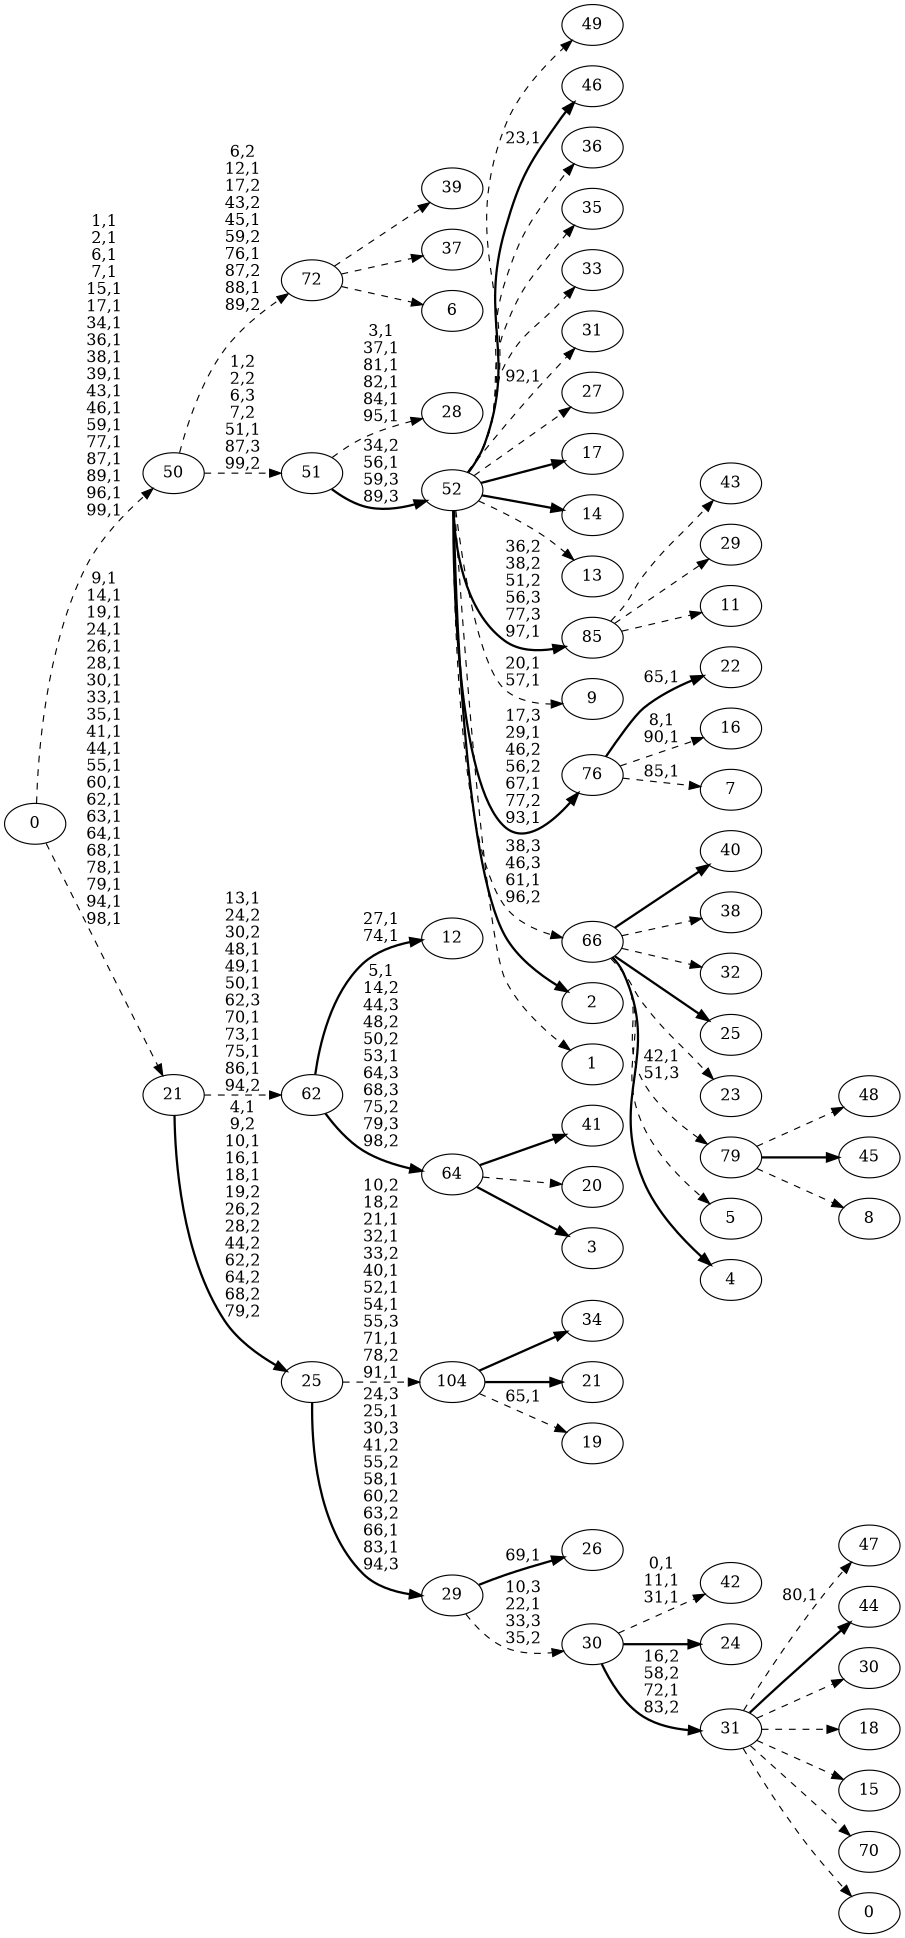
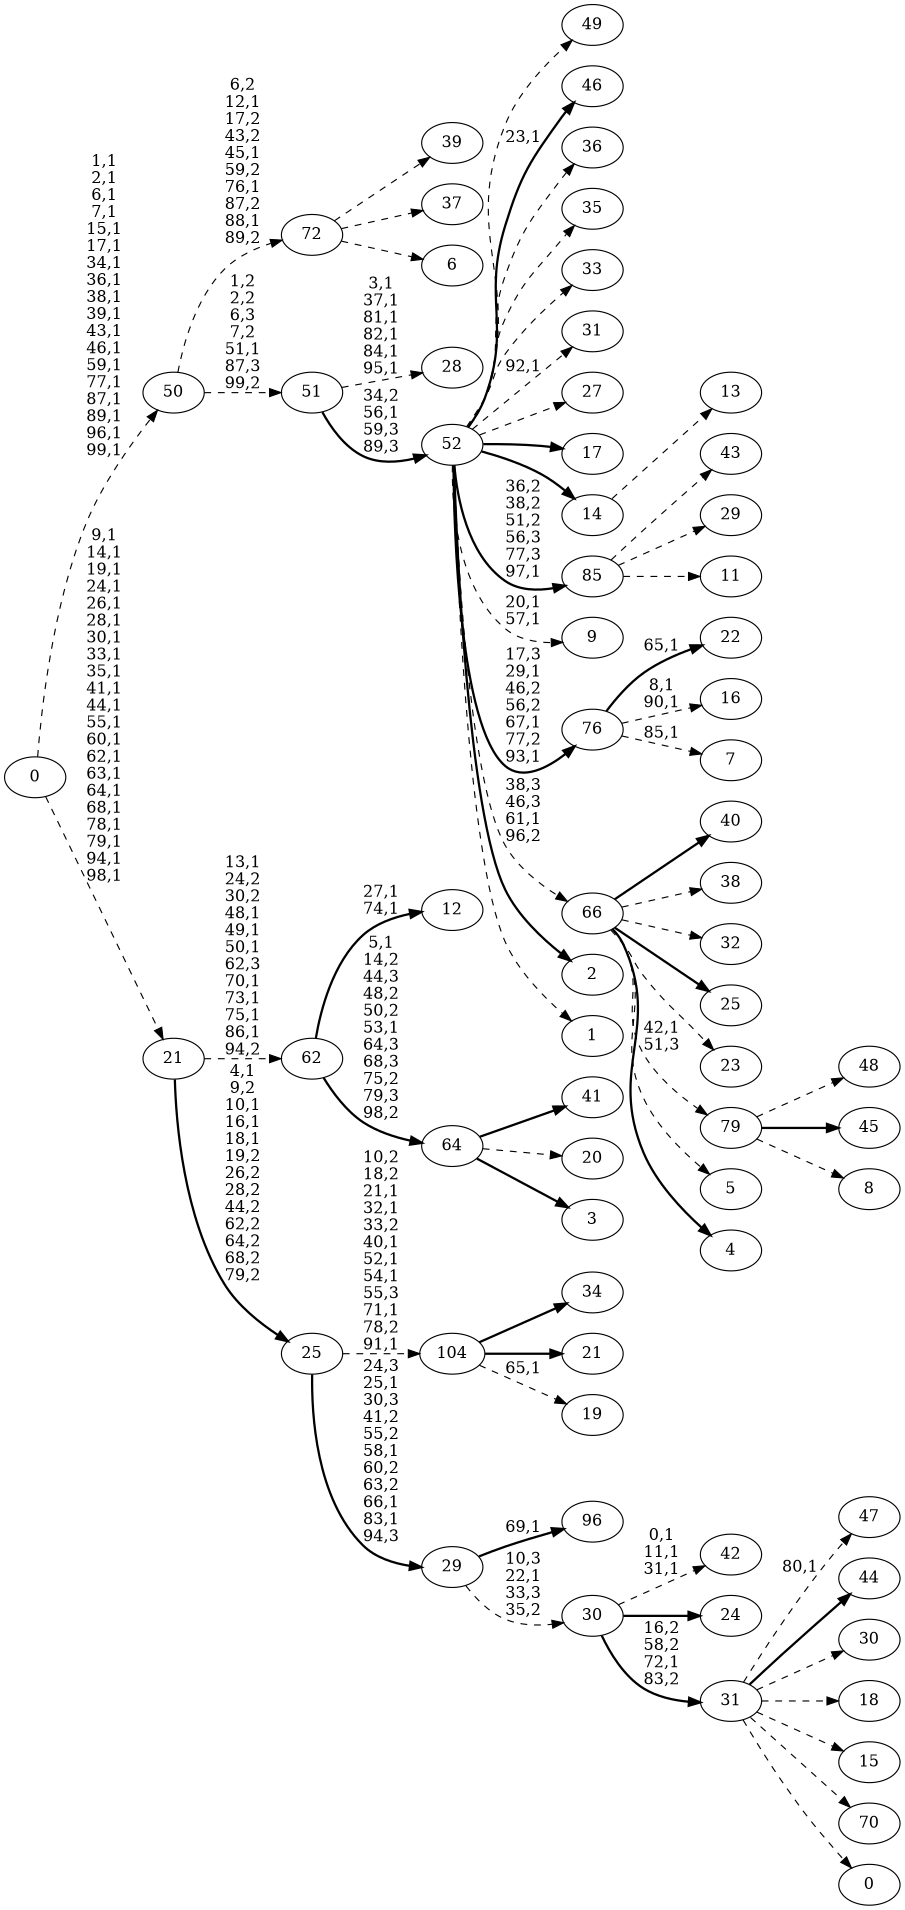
(524, 524) -> (658, 458)
(593, 1550) -> (593, 1522)
